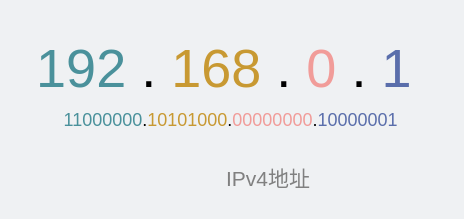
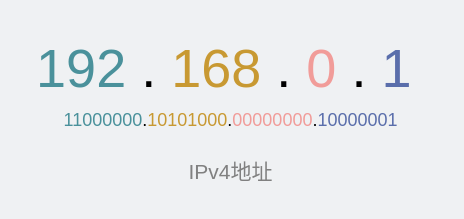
(268, 179) -> (231, 172)
